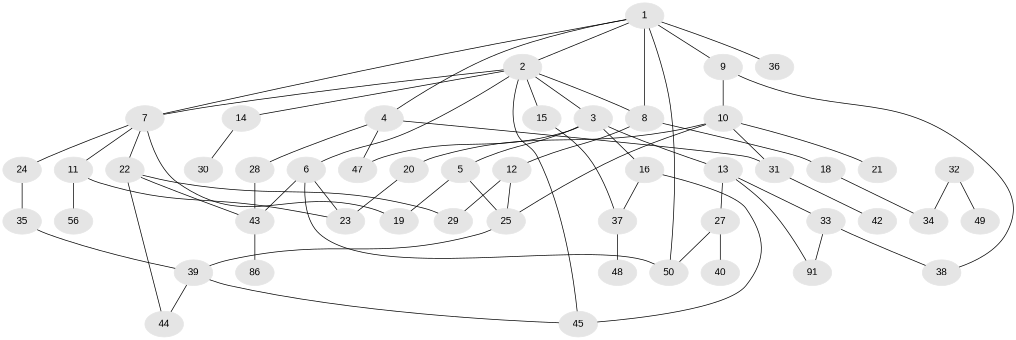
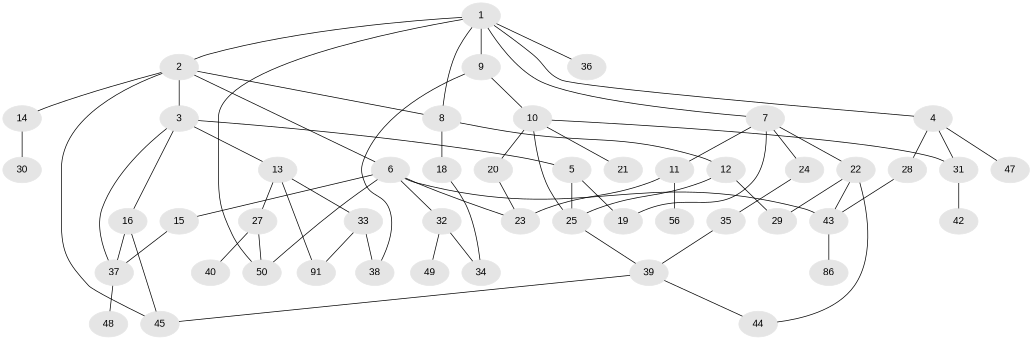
(333, 90) -> none
(532, 93) -> (281, 197)
(465, 145) -> (113, 186)
none -> (416, 196)
